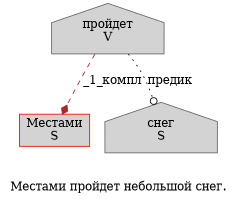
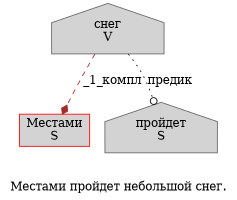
(108, 31) -> (108, 31)
(161, 130) -> (161, 130)
